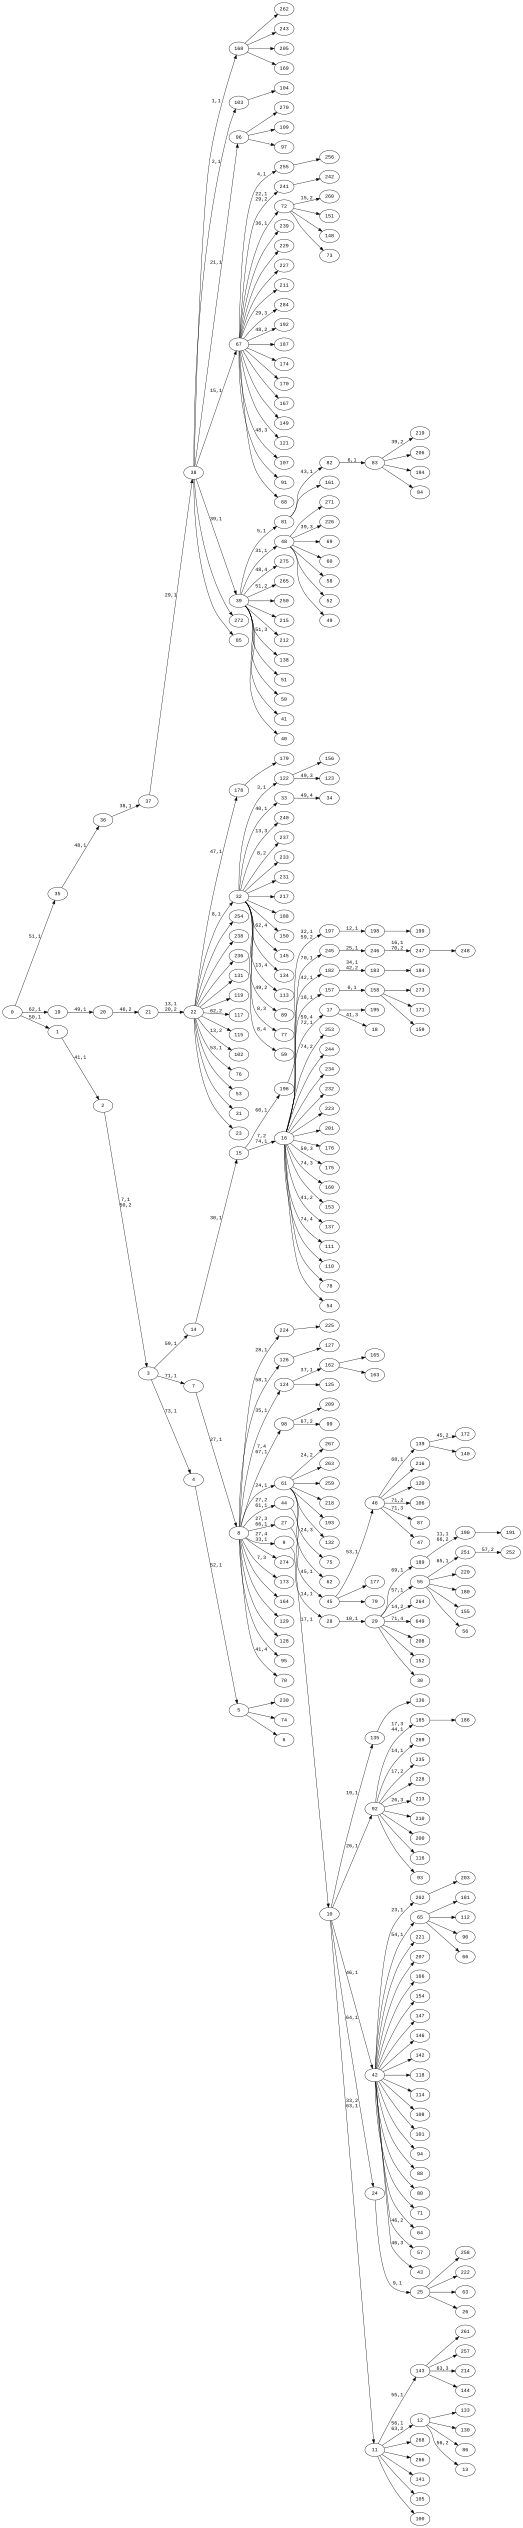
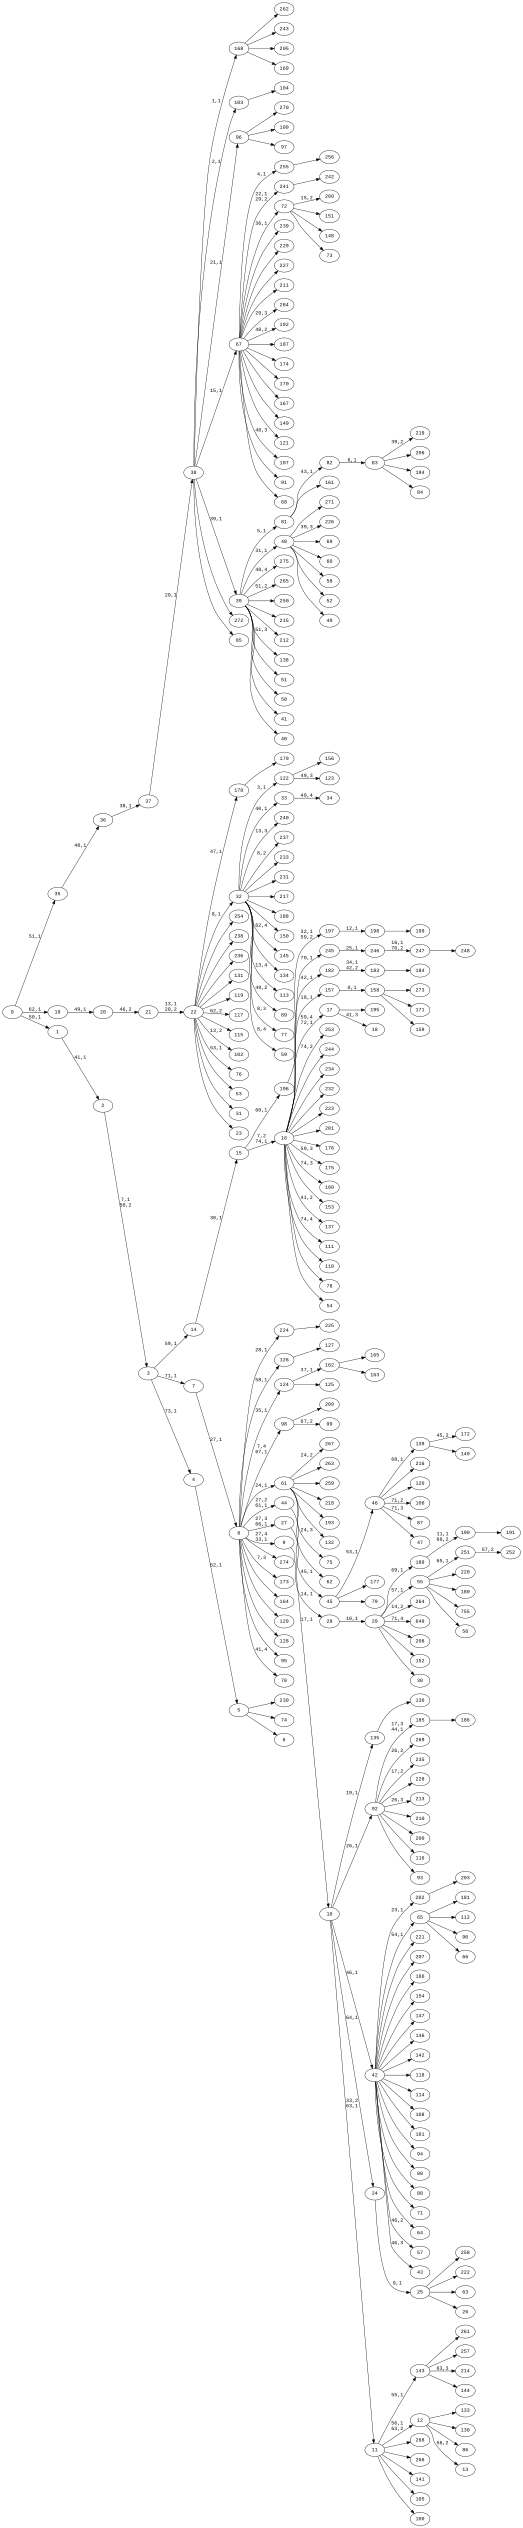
(465, 1612) -> (465, 1612)
(397, 1751) -> (397, 1751)
